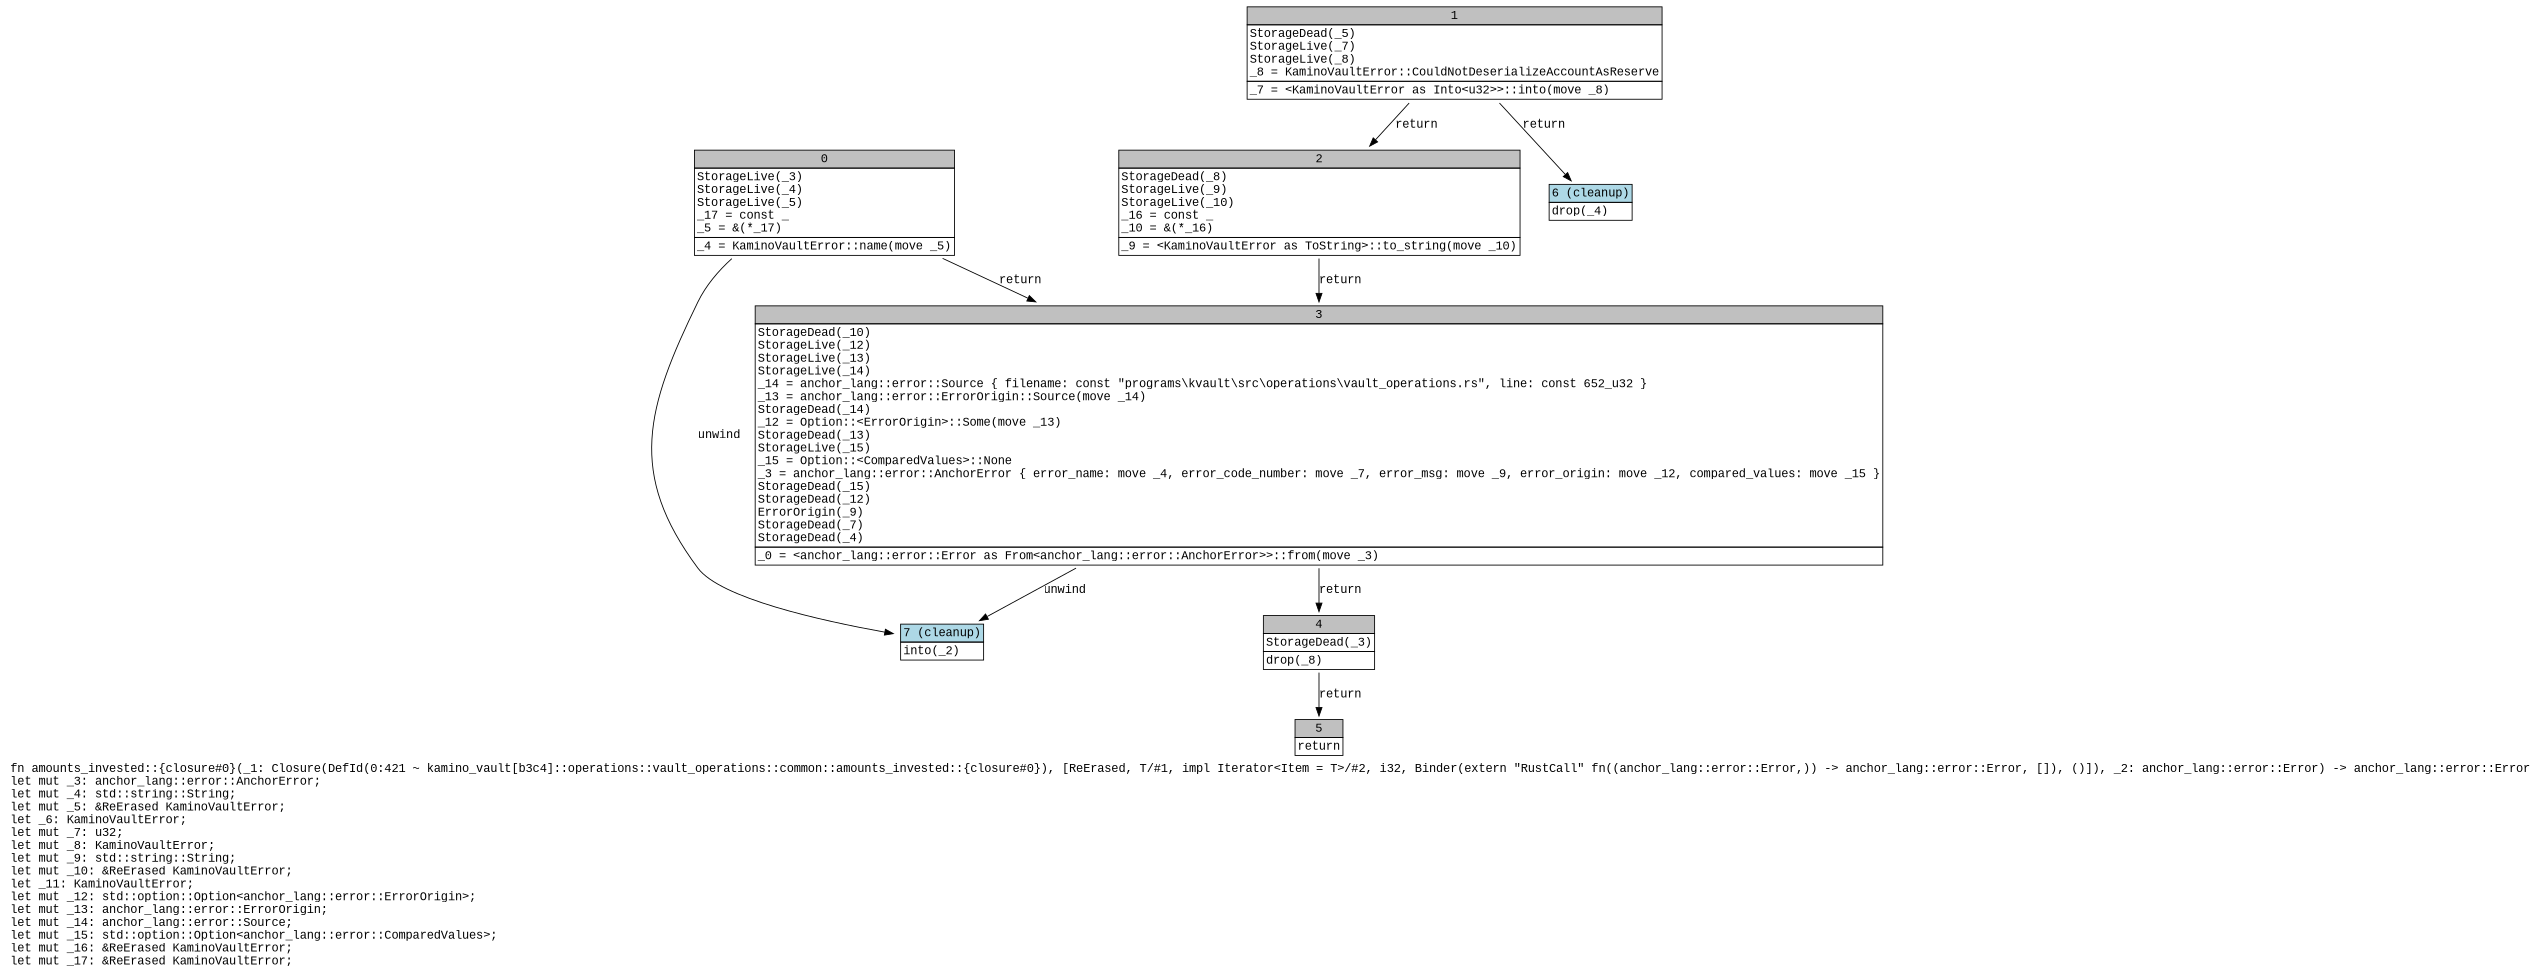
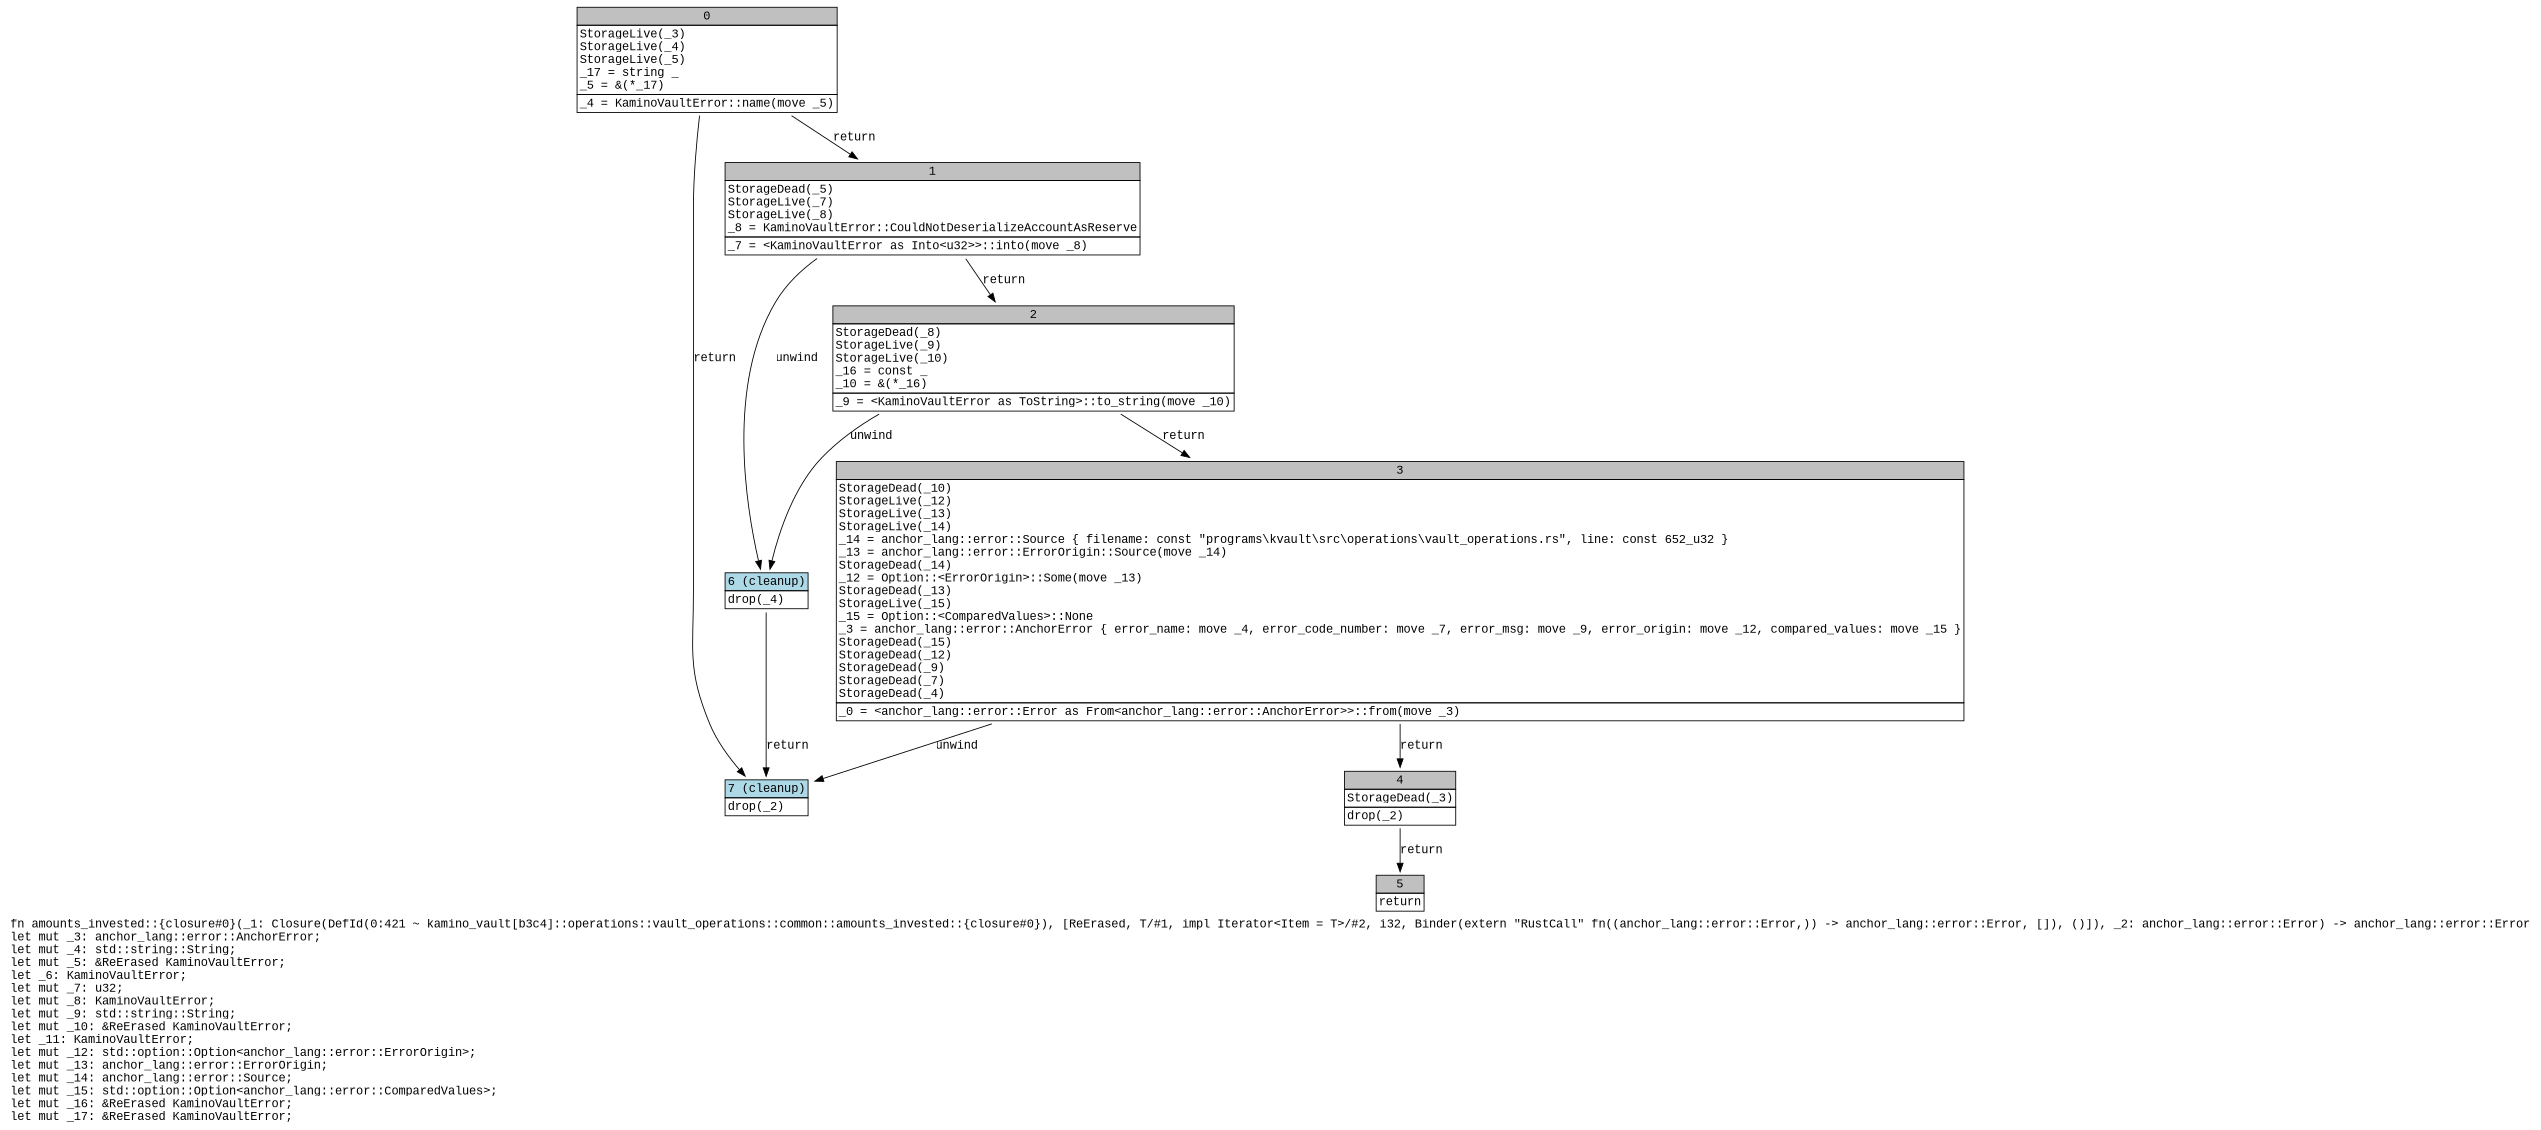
(1544, 124) -> (797, 358)
(743, 215) -> (629, 72)
(985, 278) -> (821, 135)
(719, 435) -> (715, 358)
none -> (808, 475)
(811, 512) -> (892, 668)
(932, 651) -> (756, 806)
(1295, 660) -> (1376, 816)
none -> (766, 690)
